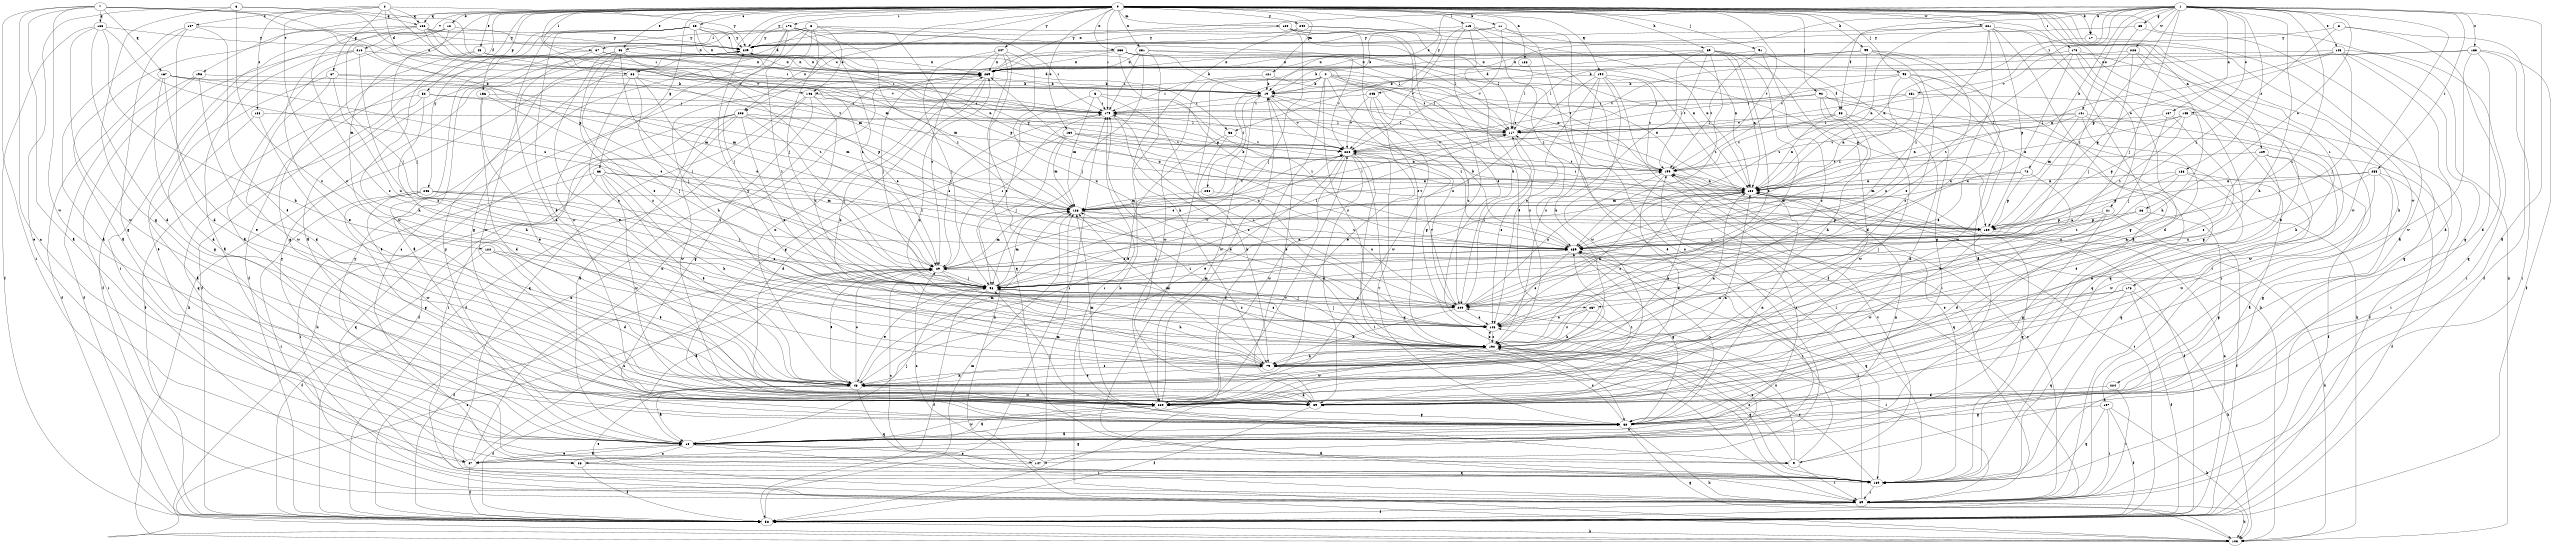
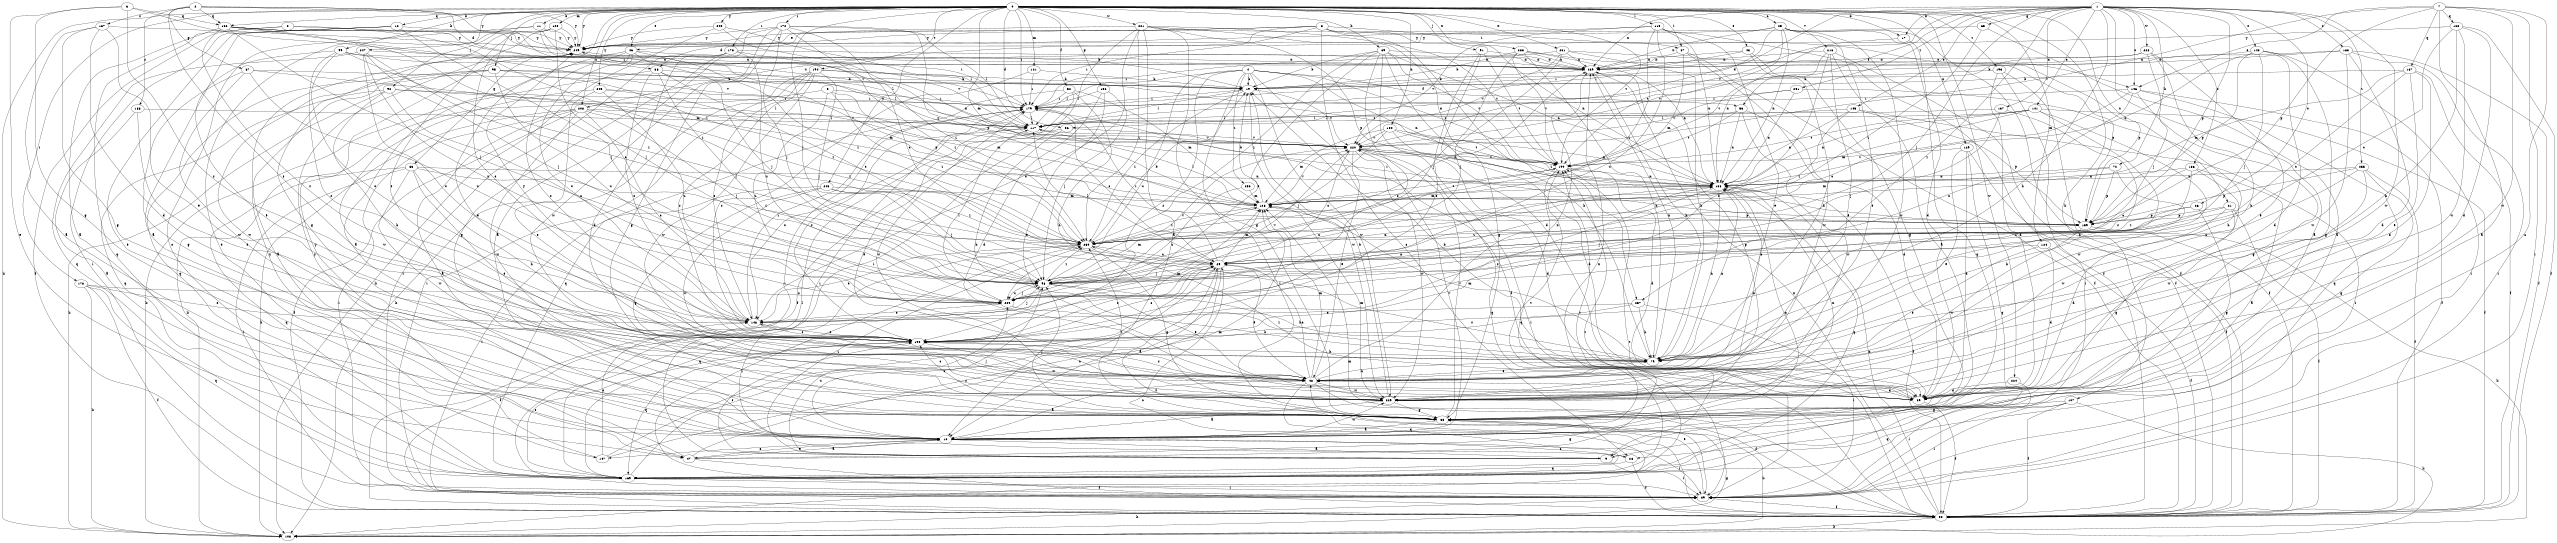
(1525, 62) -> none
(1156, 259) -> (879, 255)
